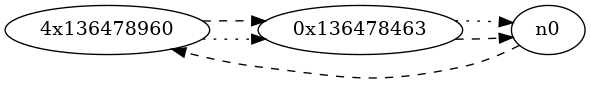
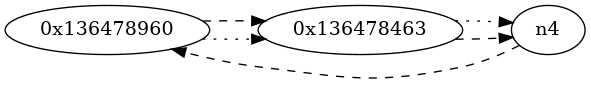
(107, 30) -> (107, 30)
(548, 30) -> (548, 30)
